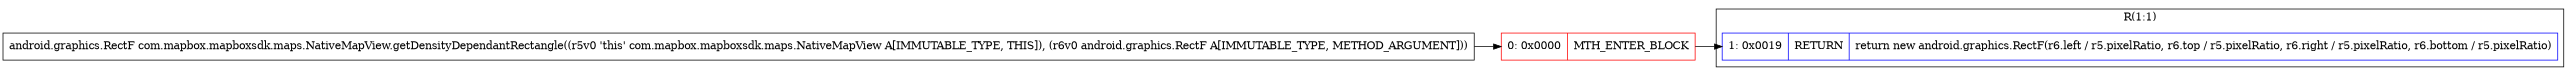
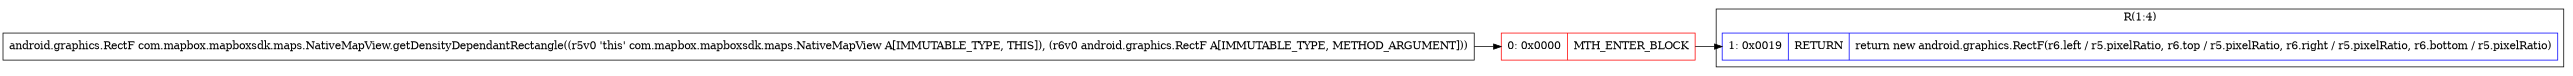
(2140, 18) -> (2140, 18)
